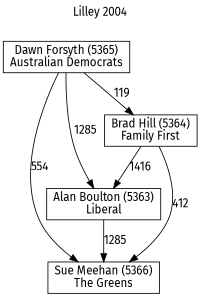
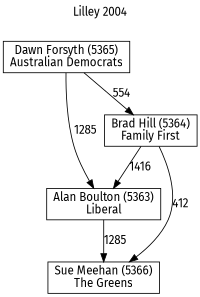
(122, 94) -> (122, 94)
(31, 169) -> none
